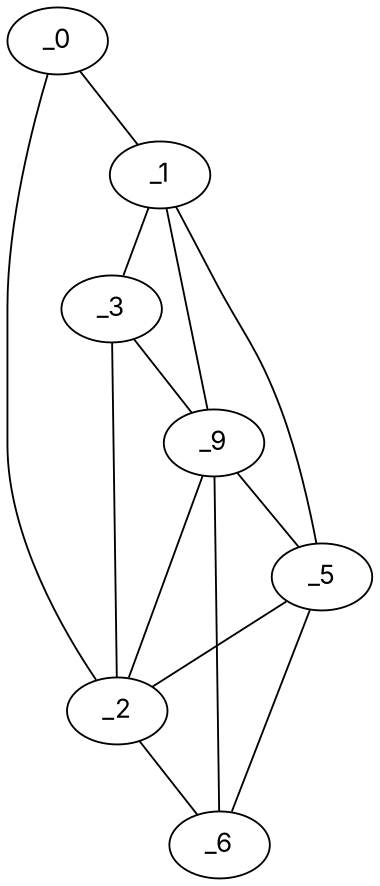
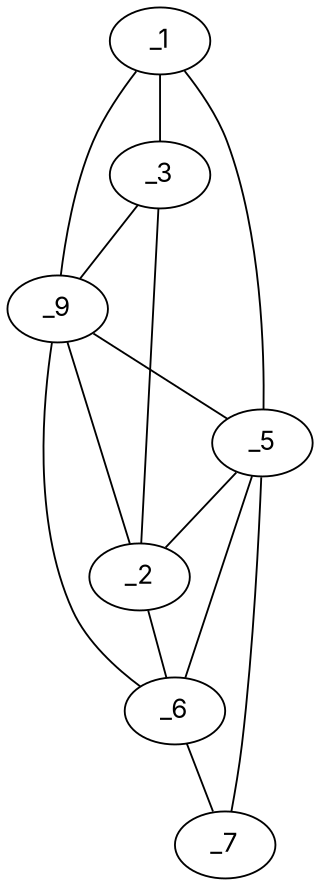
(58, 41) -> none
none -> (225, 845)
